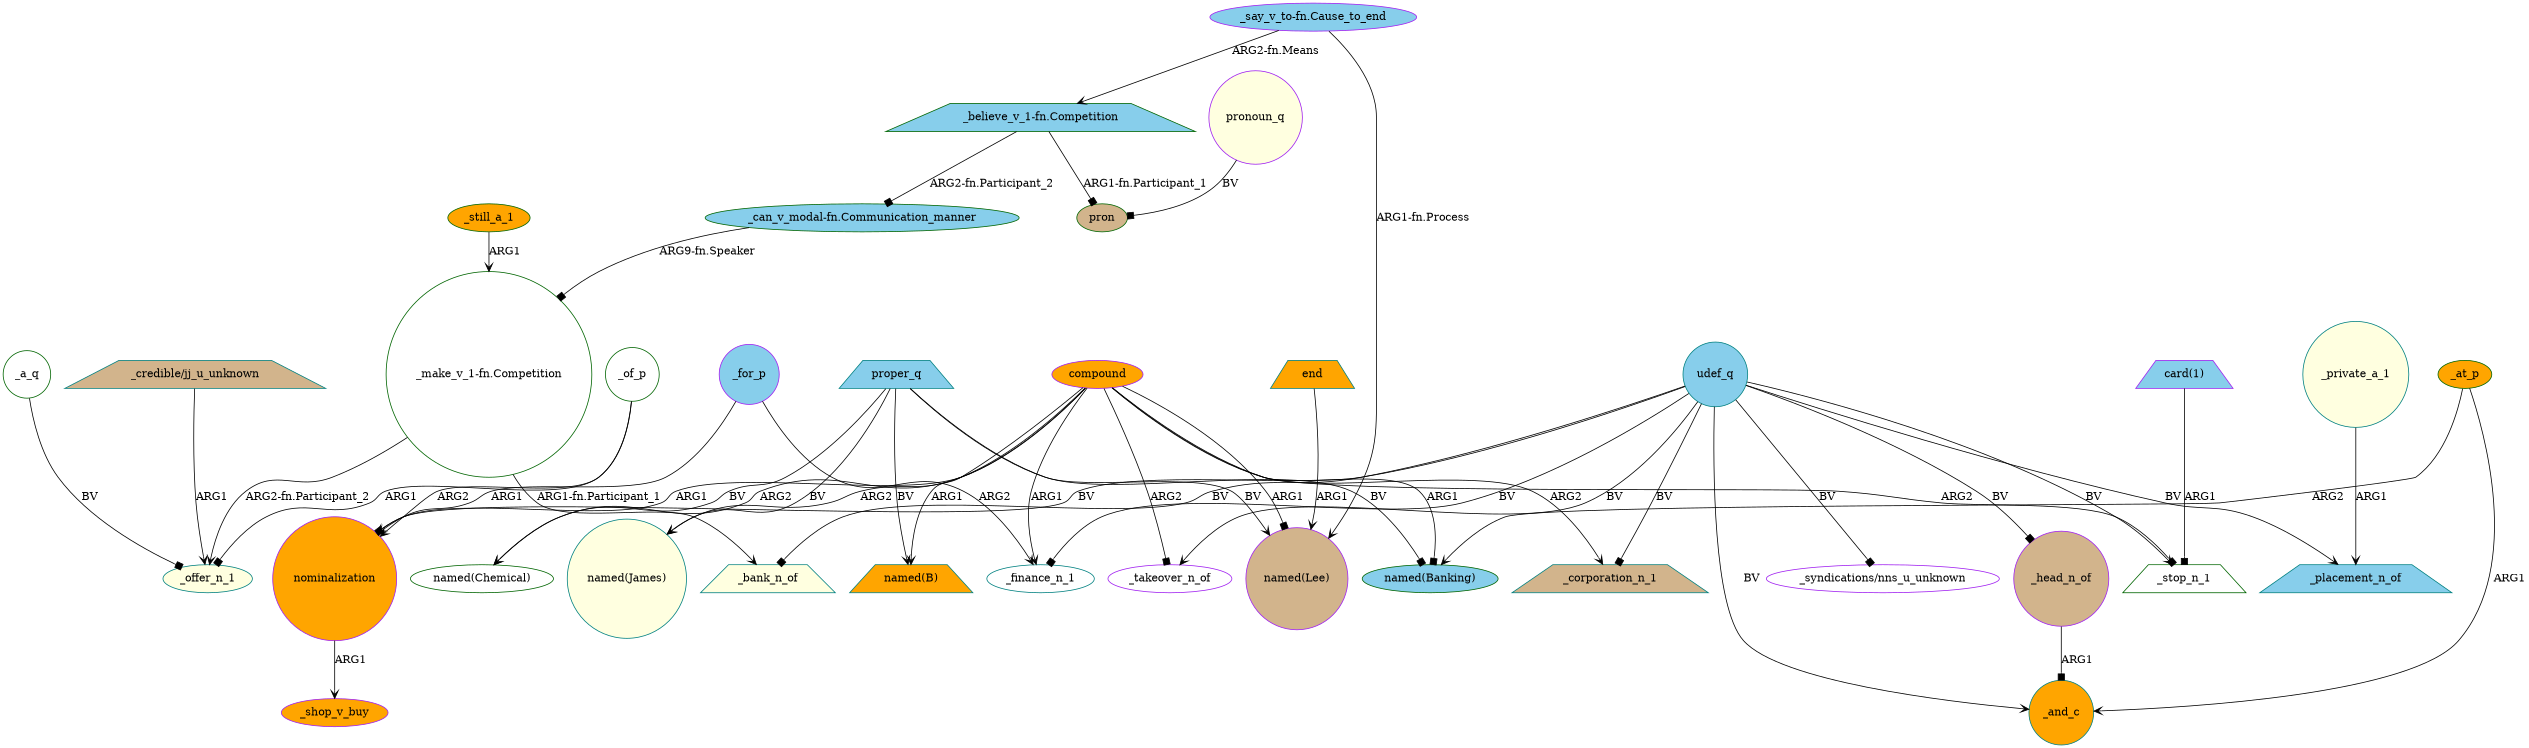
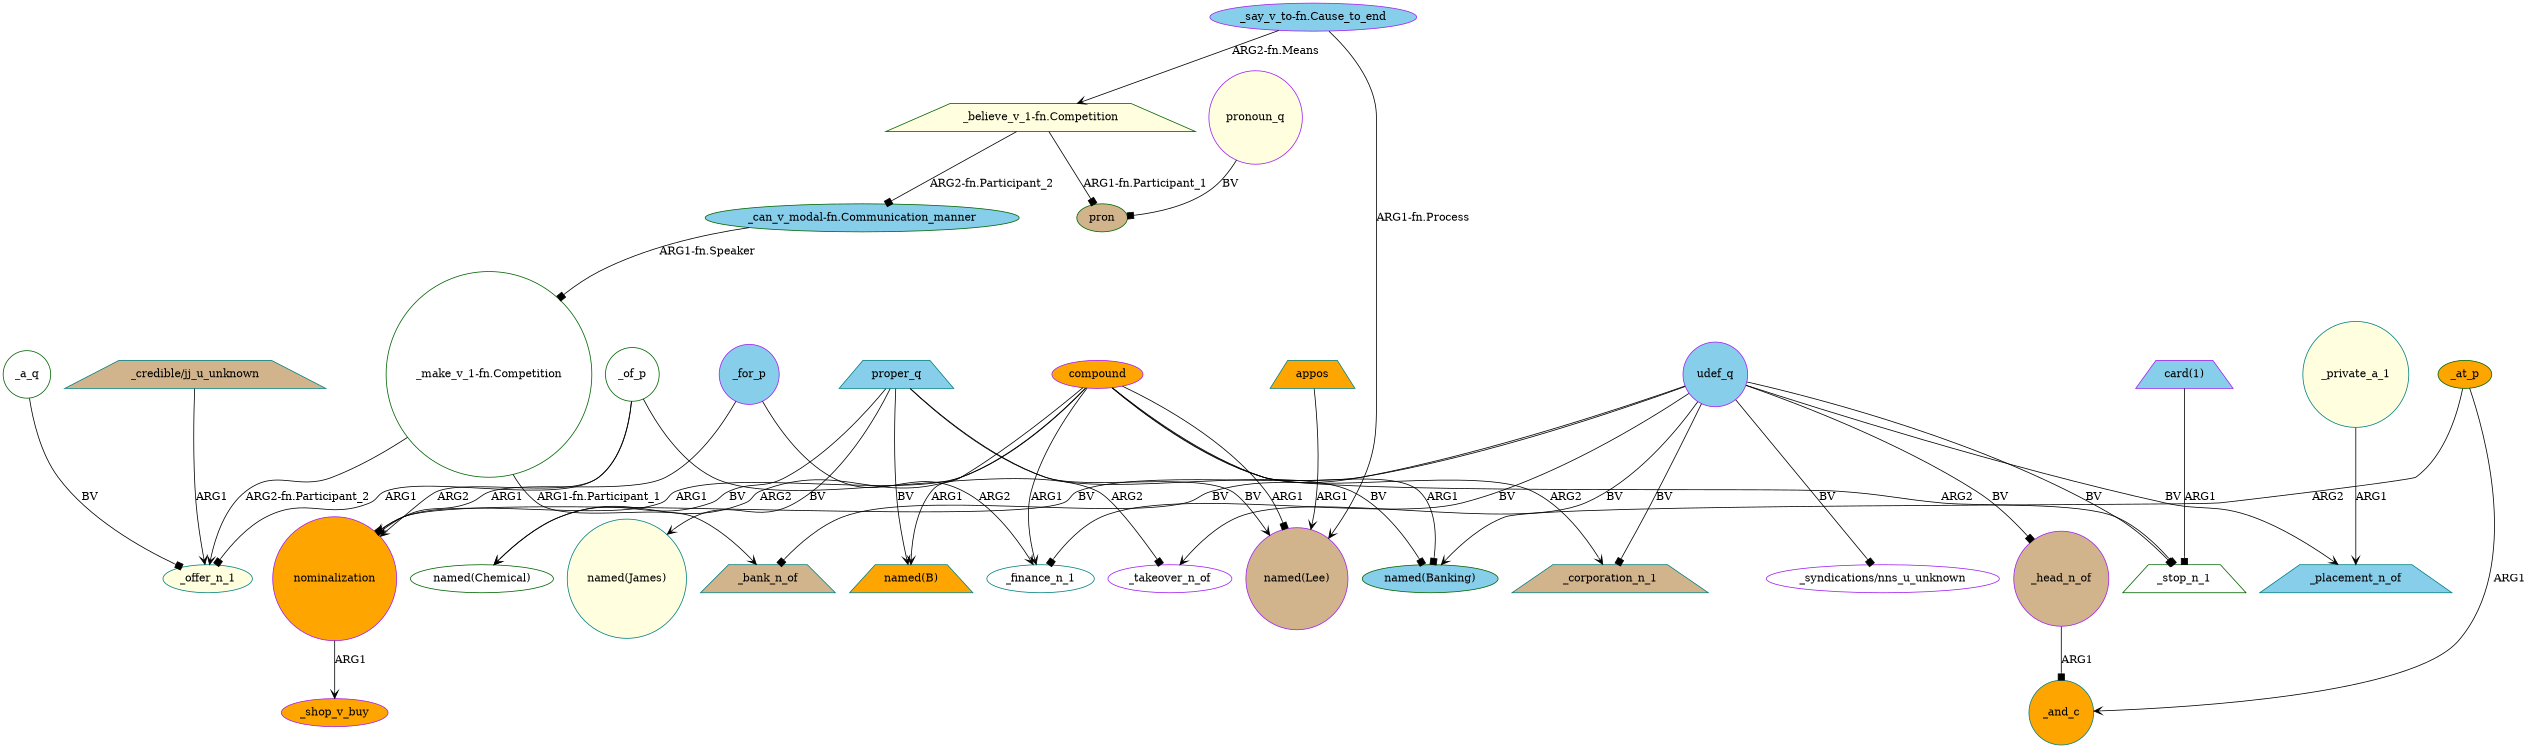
(1041, 117) -> (1041, 117)
(489, 218) -> none
(708, 252) -> (708, 252)
(1313, 374) -> (1313, 374)
(1715, 374) -> (1715, 374)
(1957, 444) -> (1957, 444)
(1140, 471) -> (824, 490)
(857, 492) -> none
(768, 579) -> (768, 579)
(1764, 655) -> none
